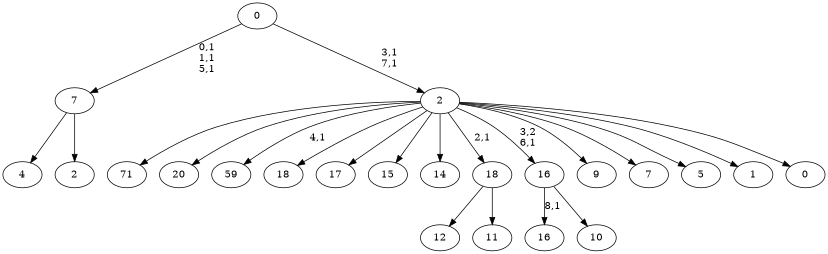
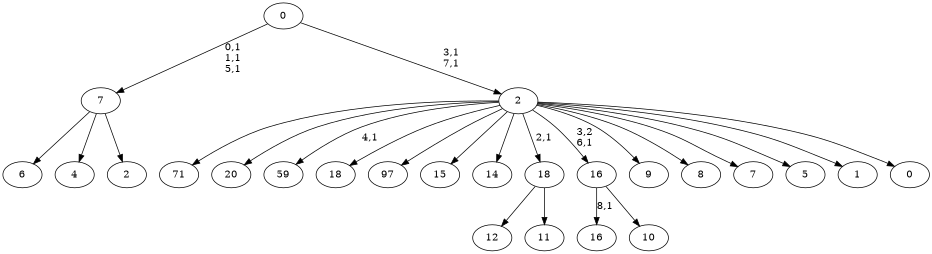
none -> (22, 175)
(336, 175) -> (388, 175)
none -> (701, 175)
